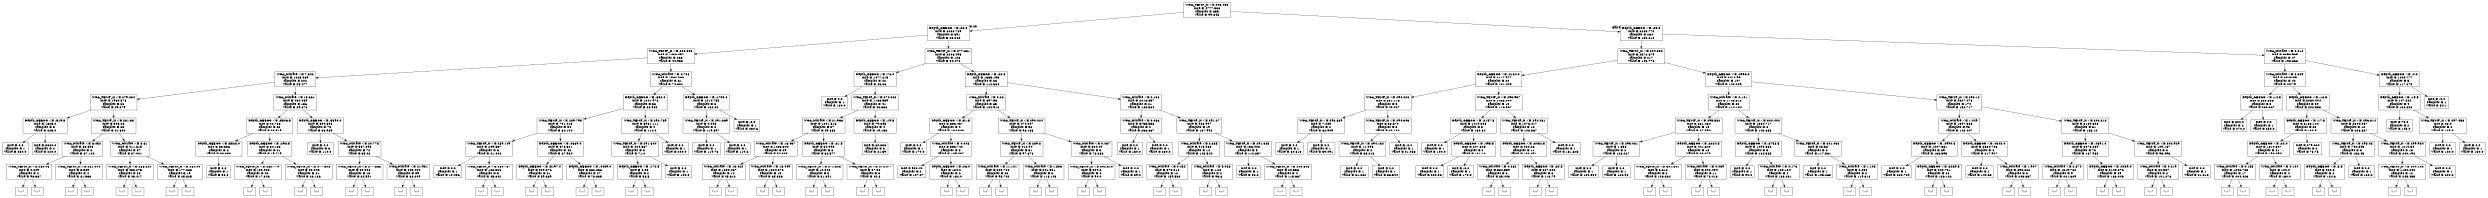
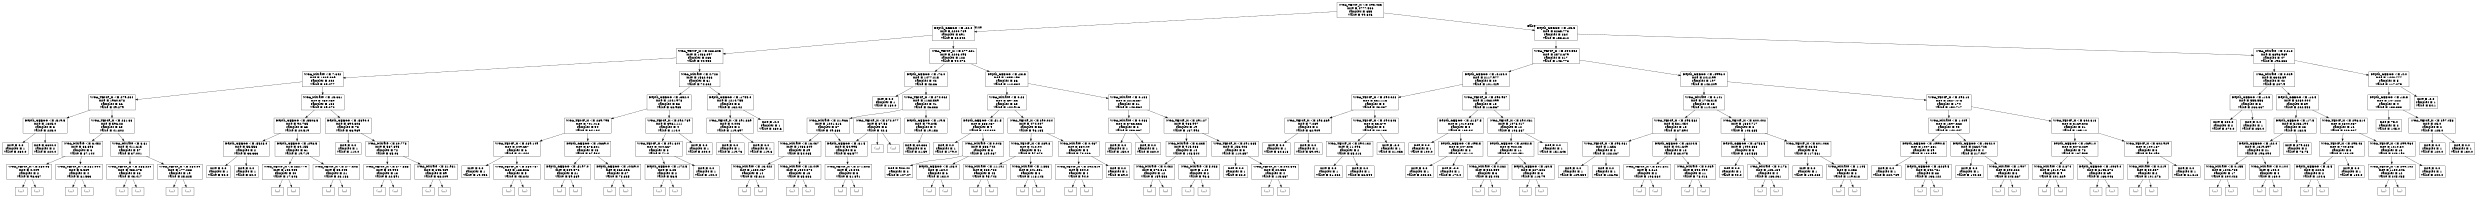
(320, 149) -> (348, 149)
(846, 160) -> (863, 136)
none -> (246, 172)
